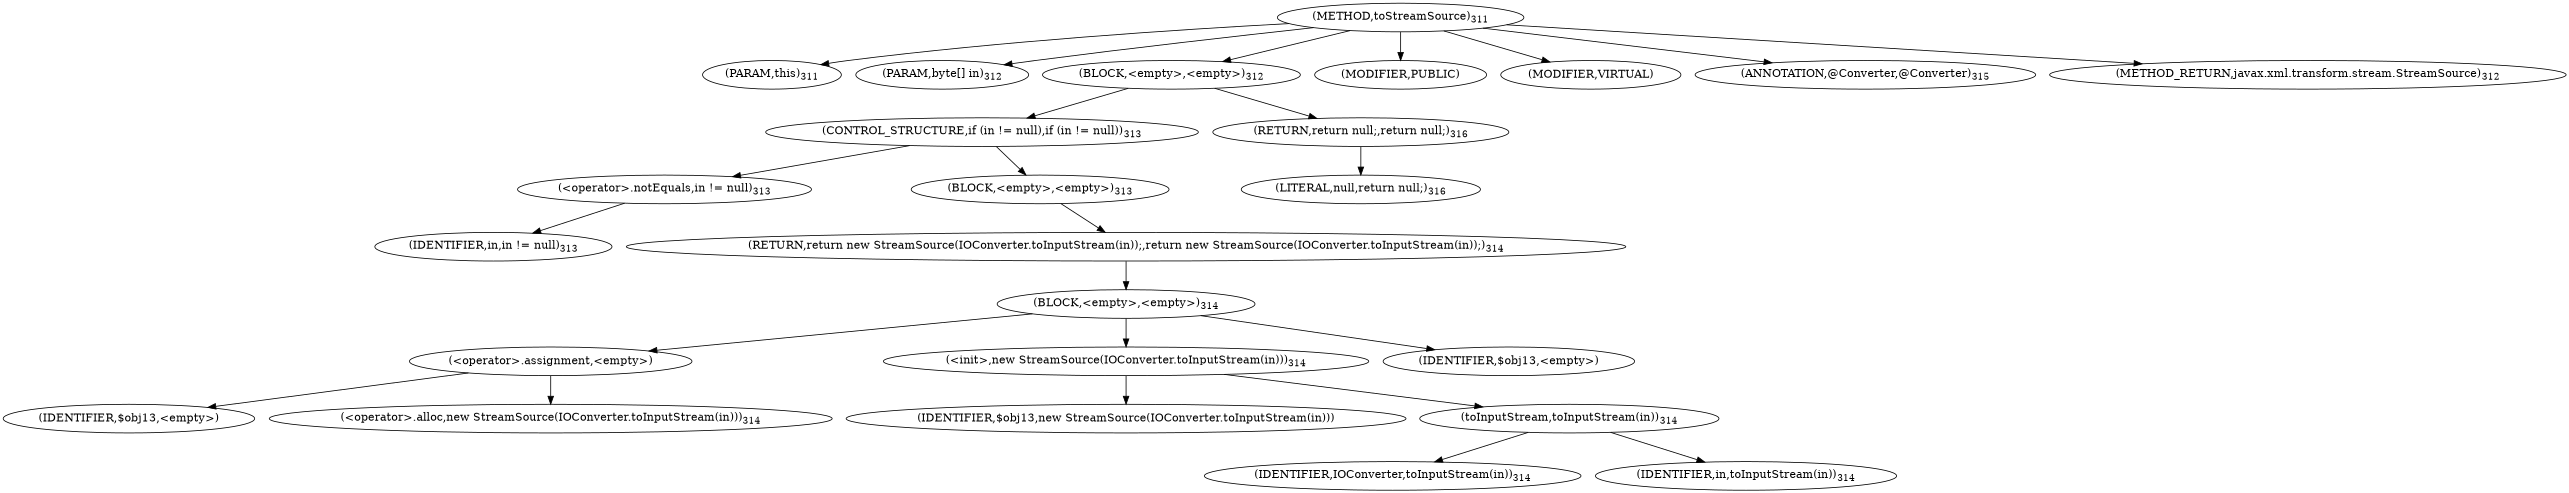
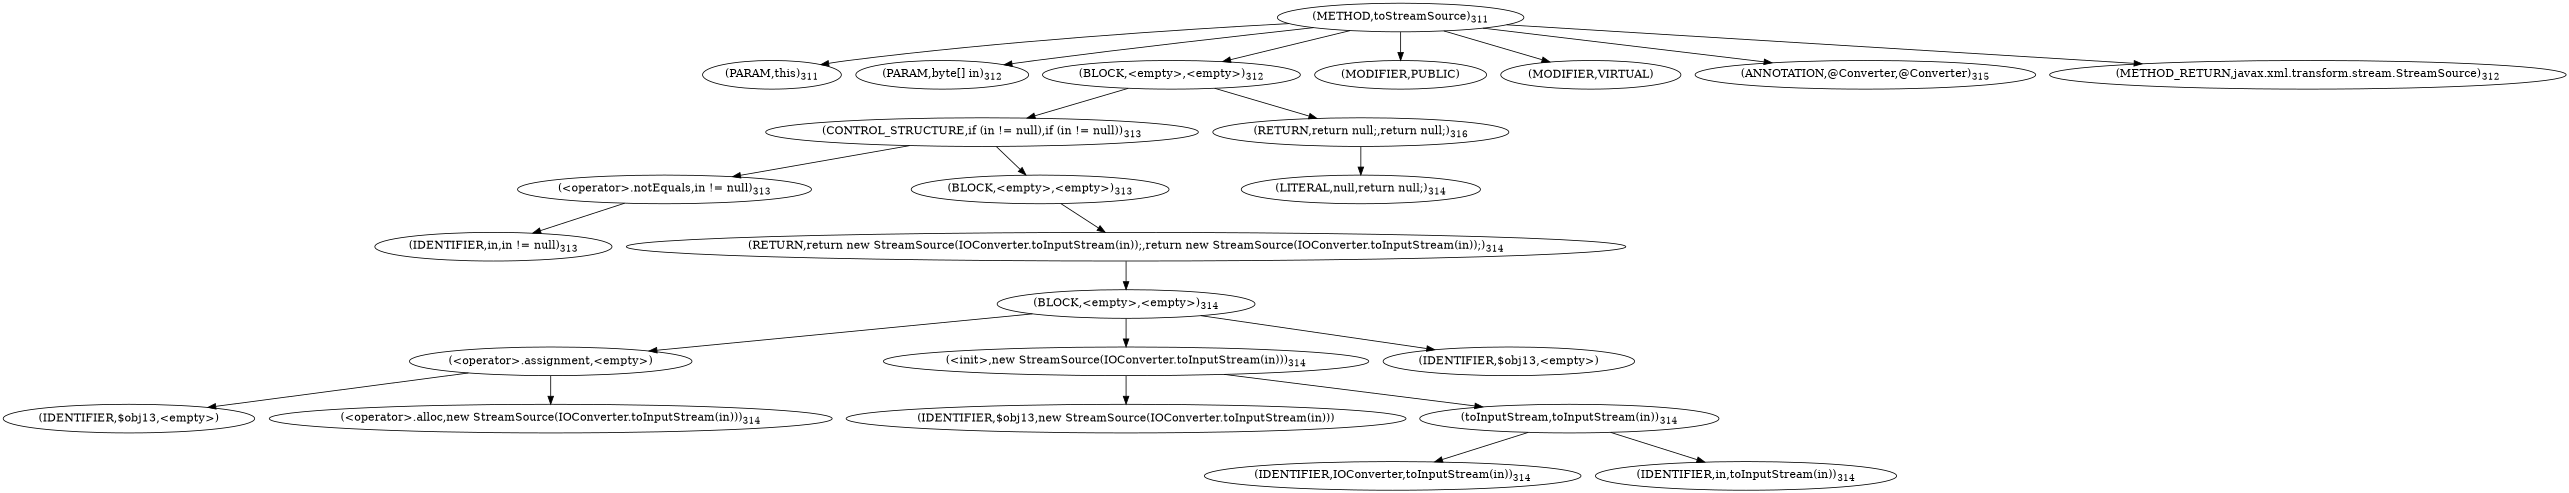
(1437, 188) -> (1437, 188)
